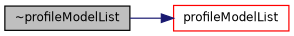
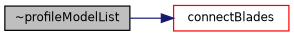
(231, 18) -> (231, 18)
